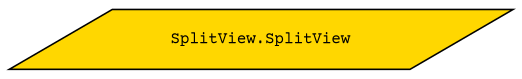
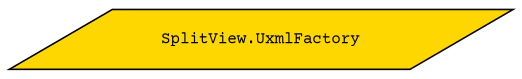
(261, 39) -> (261, 39)
